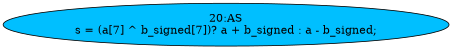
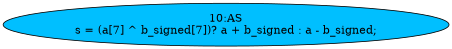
(226, 25) -> (226, 25)
